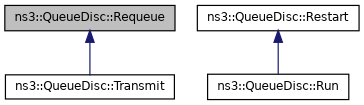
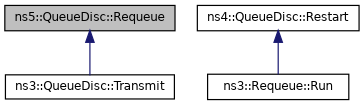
(90, 18) -> (90, 18)
(278, 18) -> (278, 18)
(278, 87) -> (278, 87)
